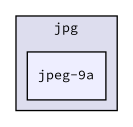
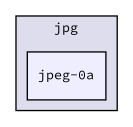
(67, 76) -> (67, 76)
